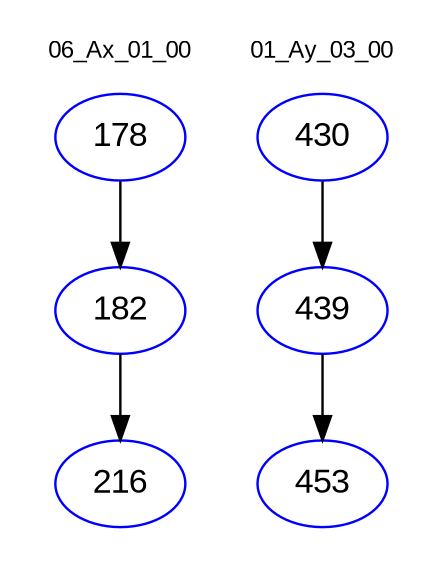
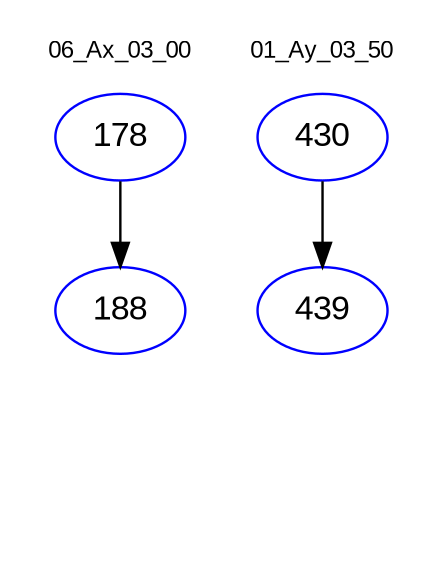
(120, 52) -> (120, 52)
(323, 52) -> (323, 52)
(120, 310) -> (120, 310)
(120, 484) -> none
(323, 484) -> none
